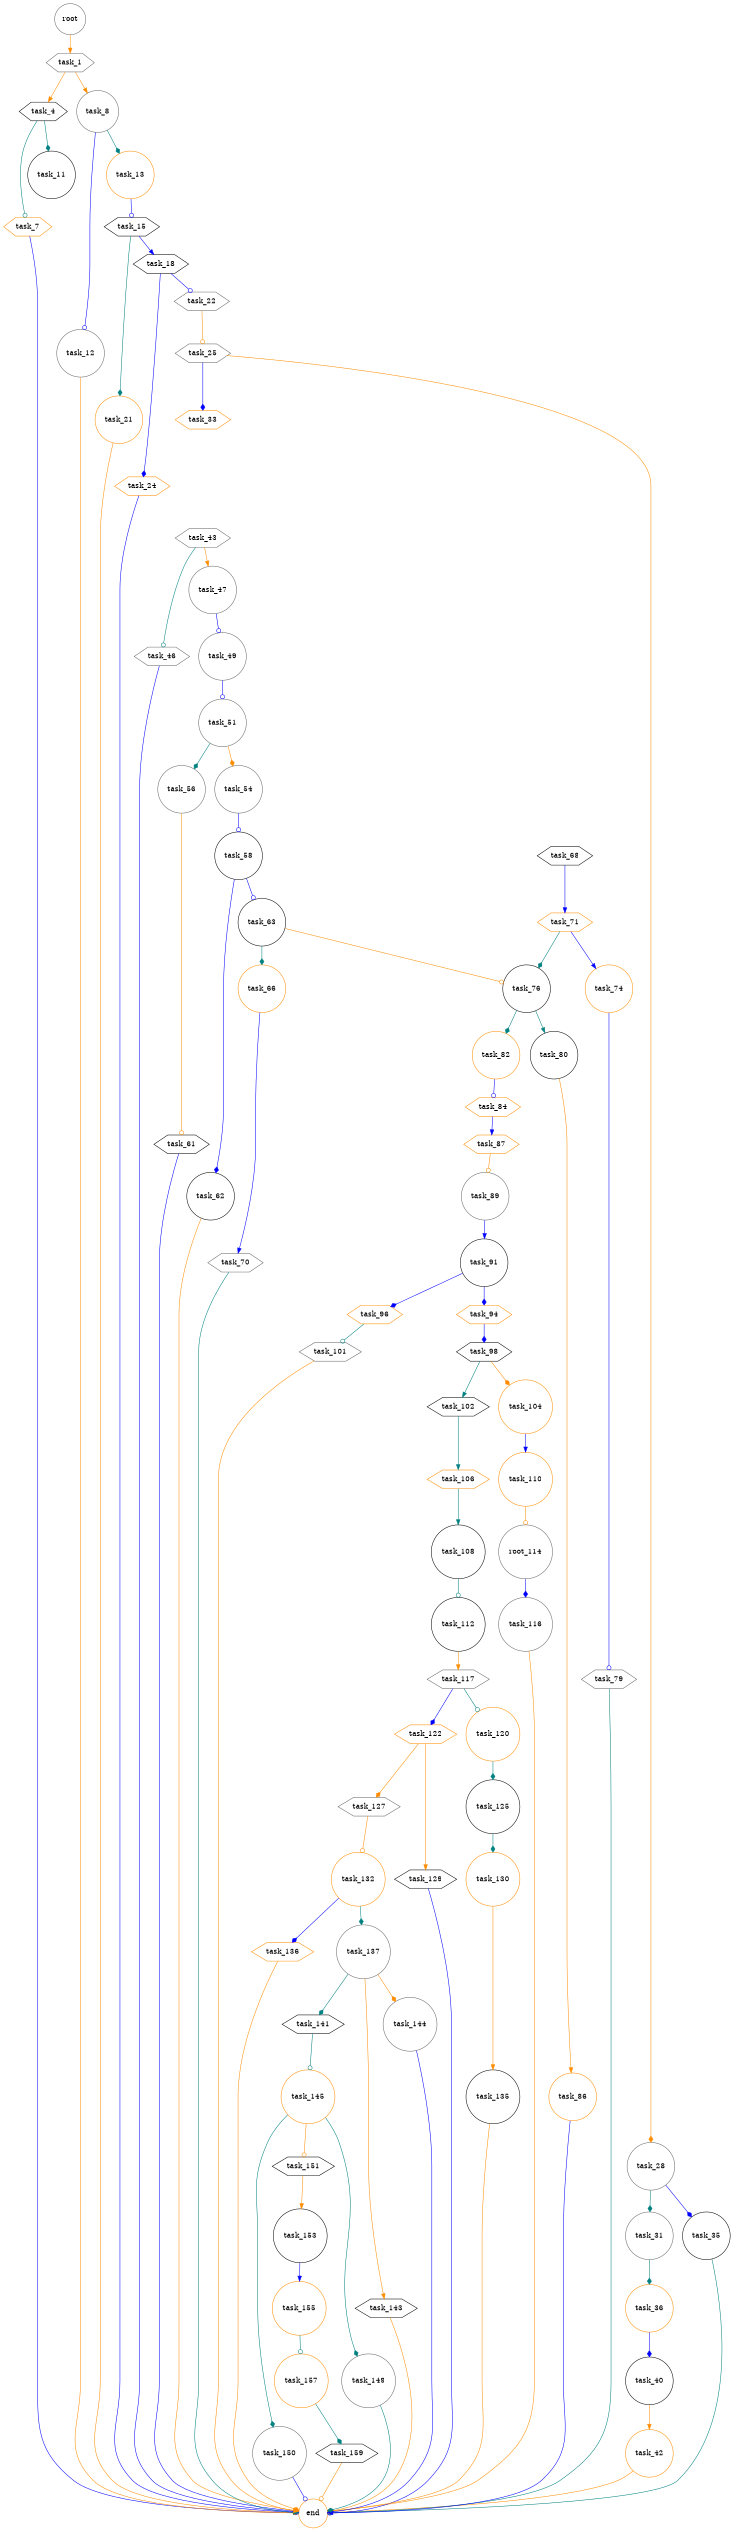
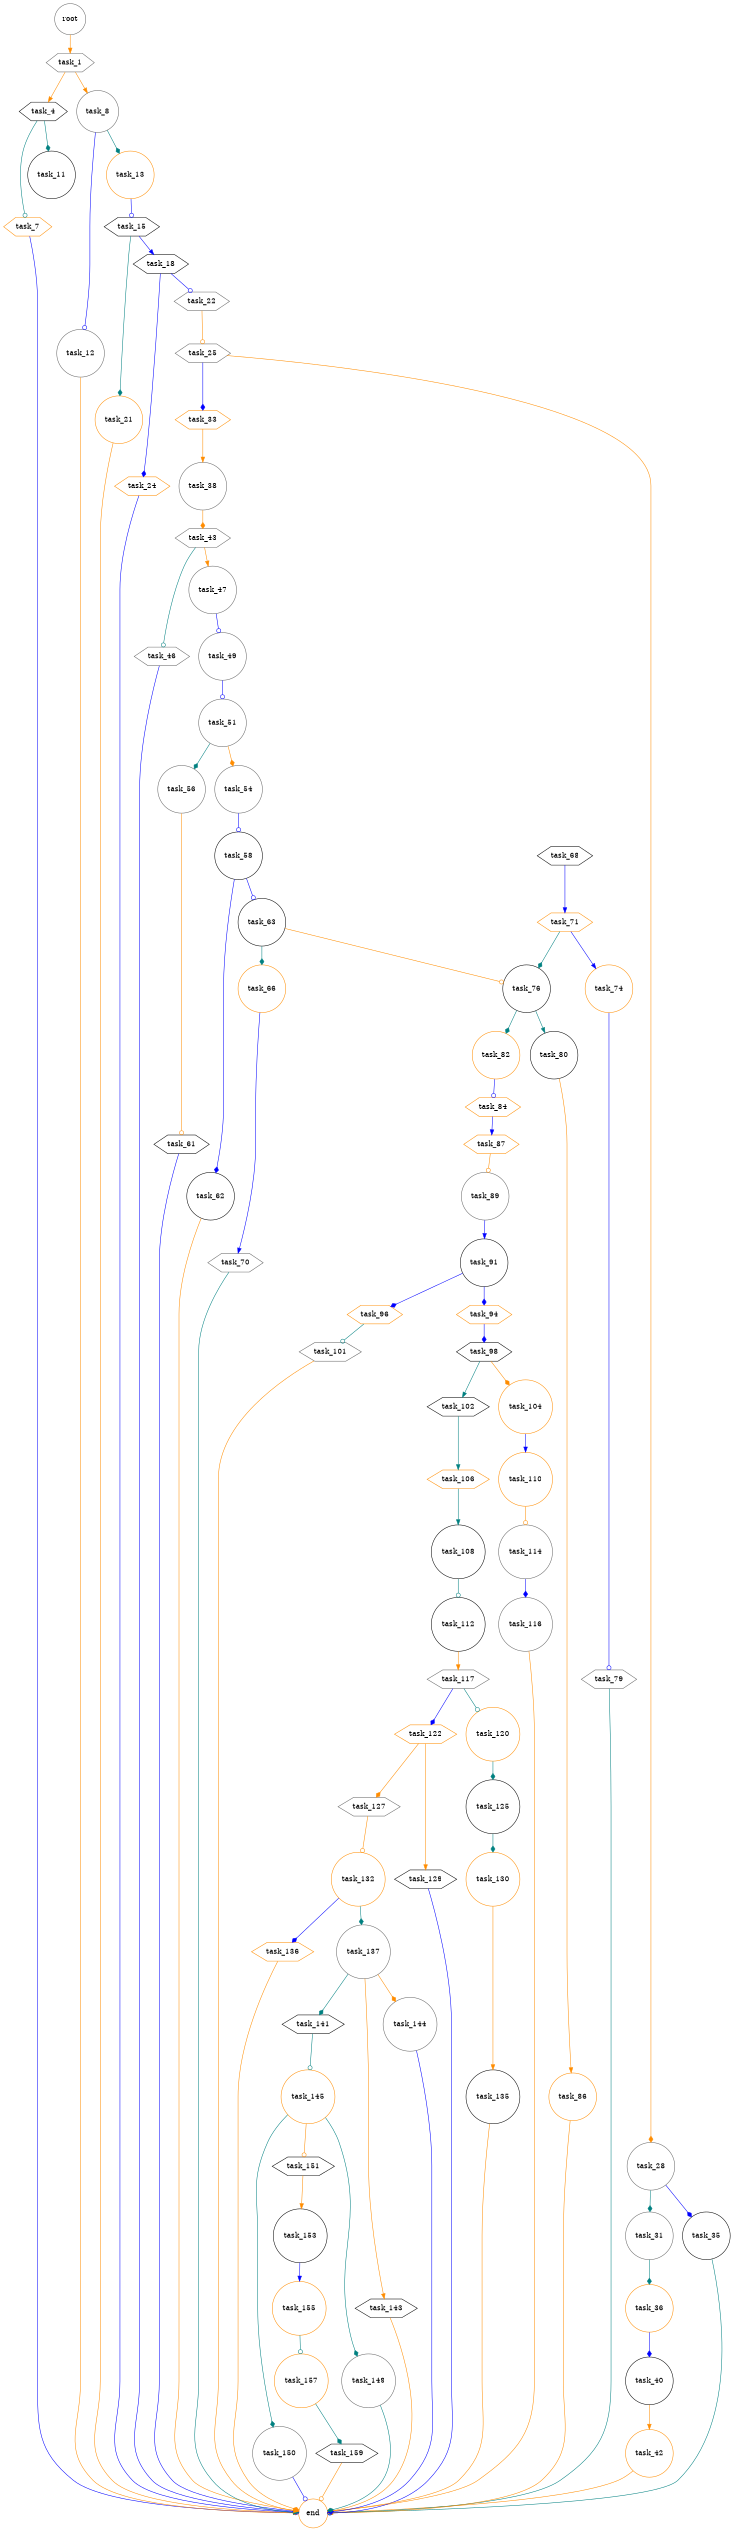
none -> (203, 486)
(526, 1552) -> (526, 1552)
(565, 2411) -> (565, 2411)
